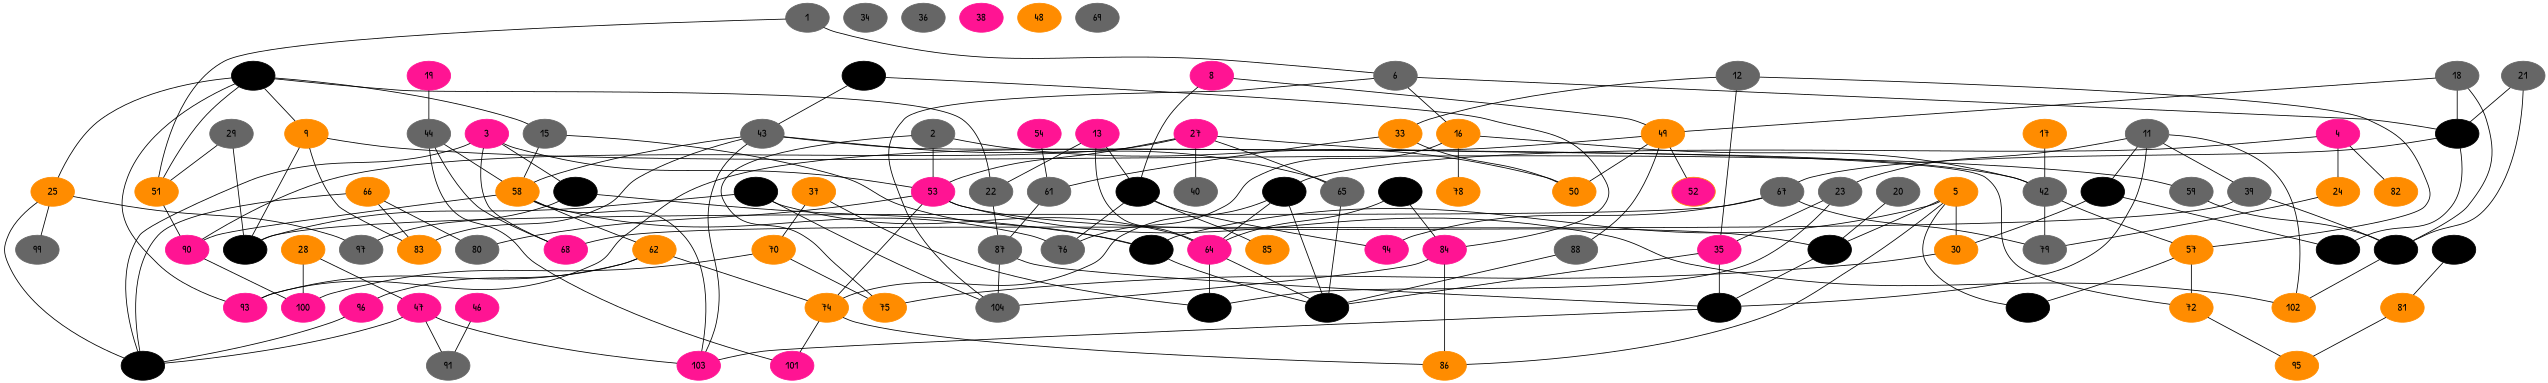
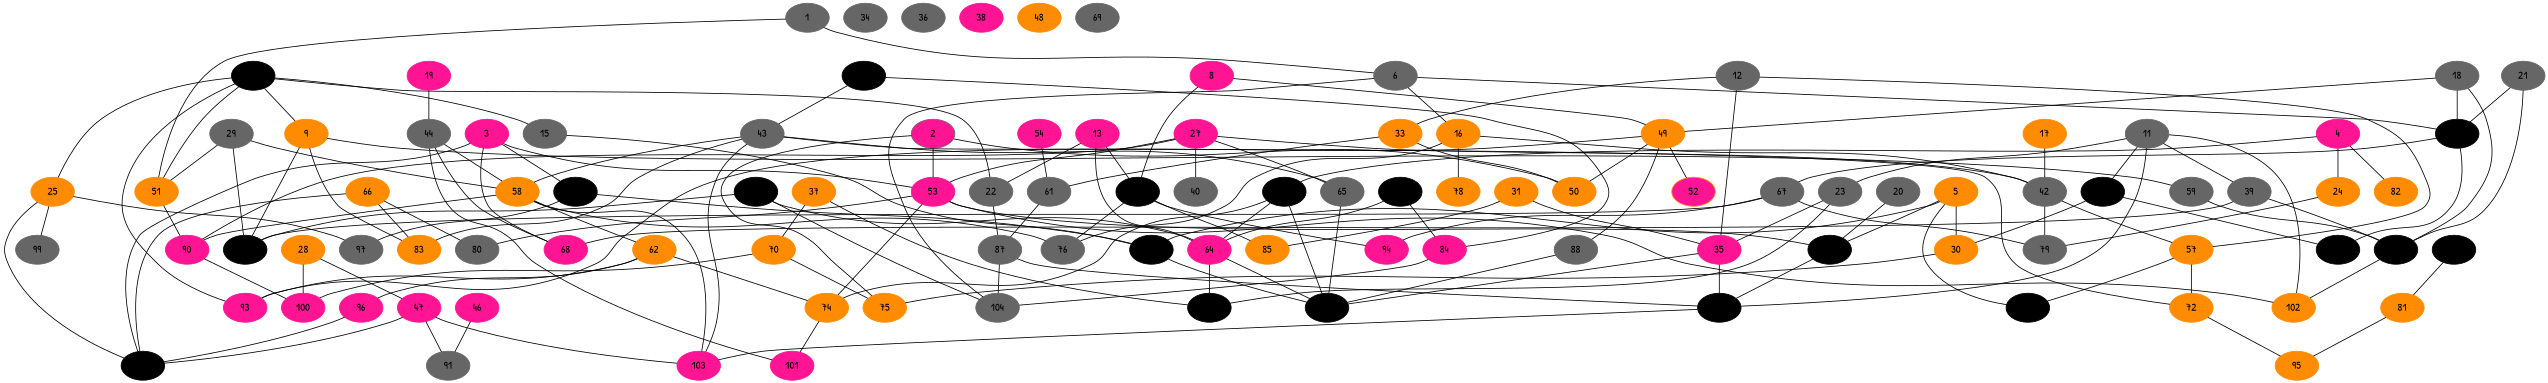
(933, 134) -> (933, 134)
(529, 168) -> (404, 173)
none -> (1516, 192)
(1445, 366) -> none
